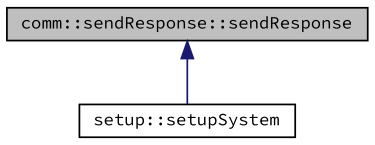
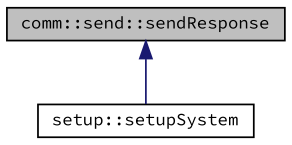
(187, 24) -> (146, 24)
